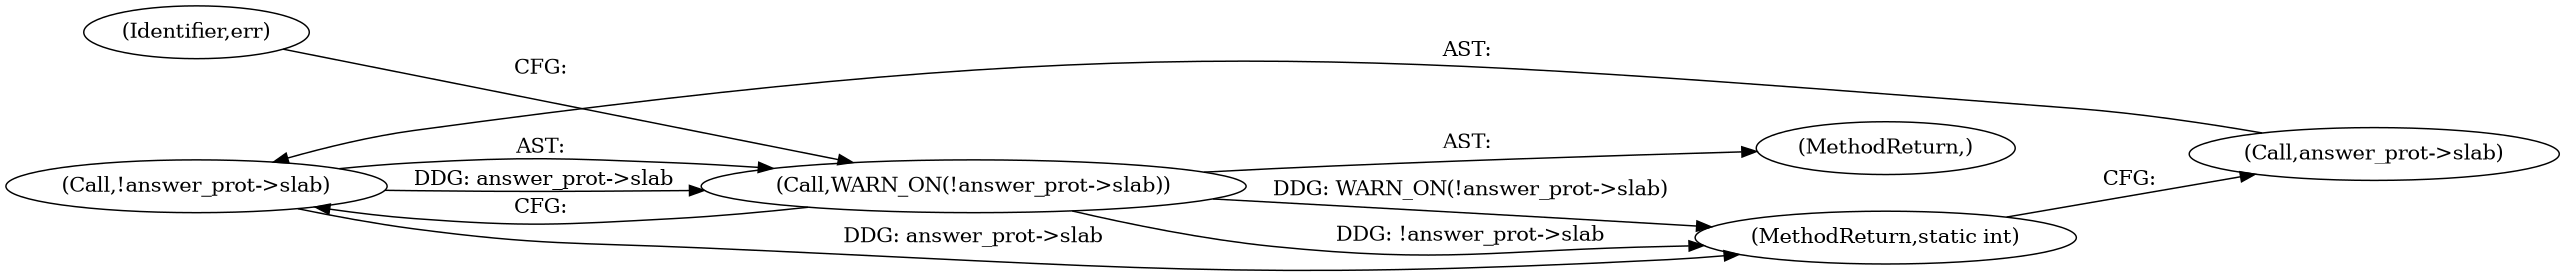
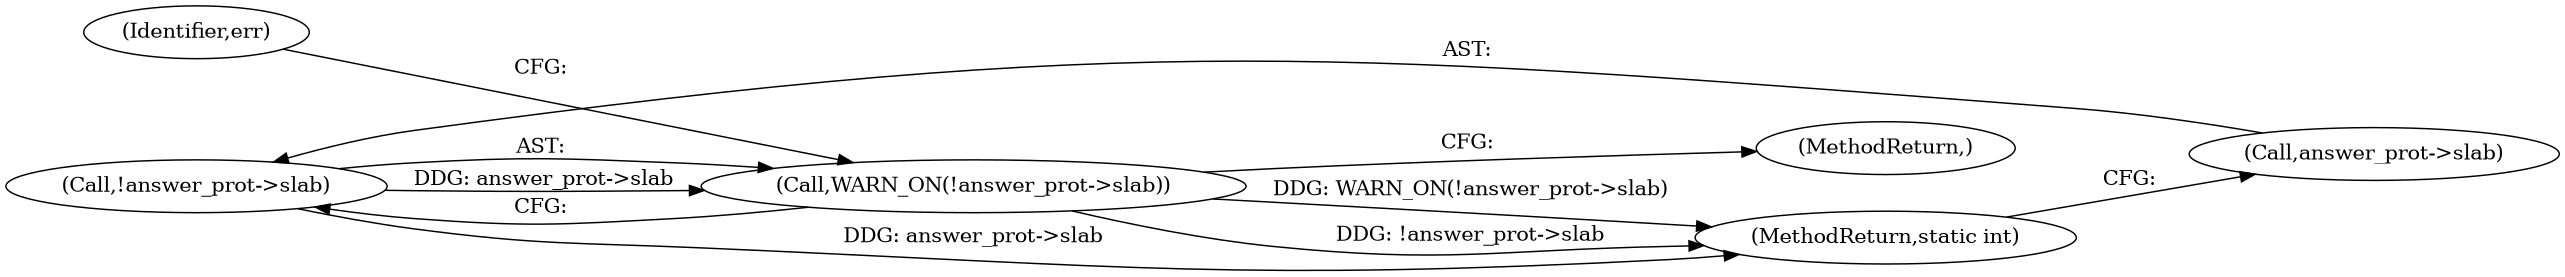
(1471, 143) -> (1471, 143)
